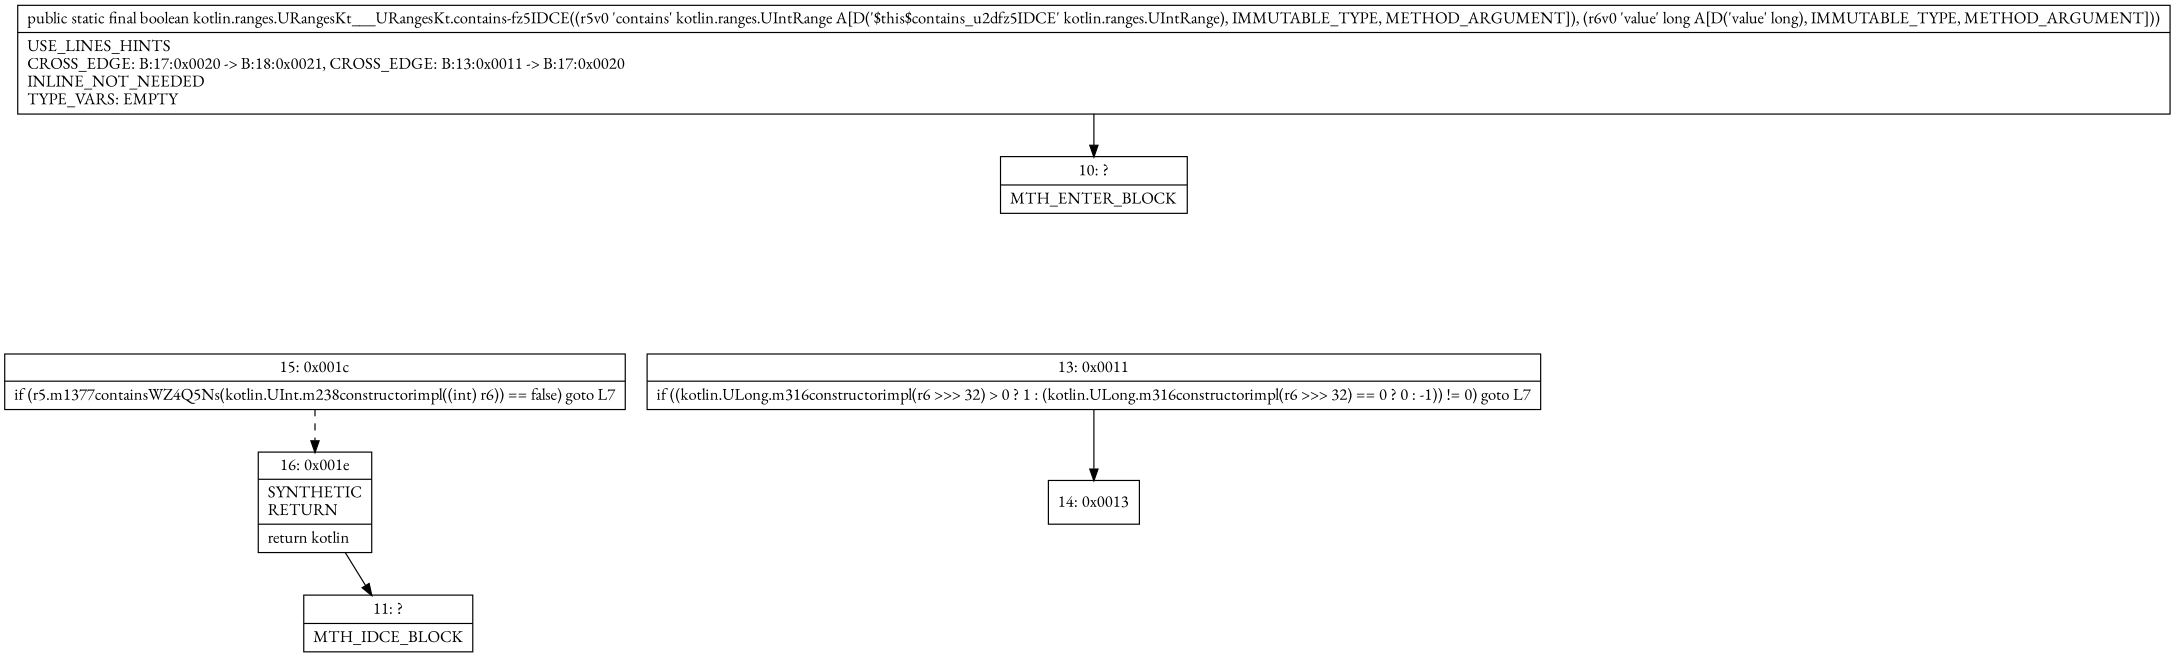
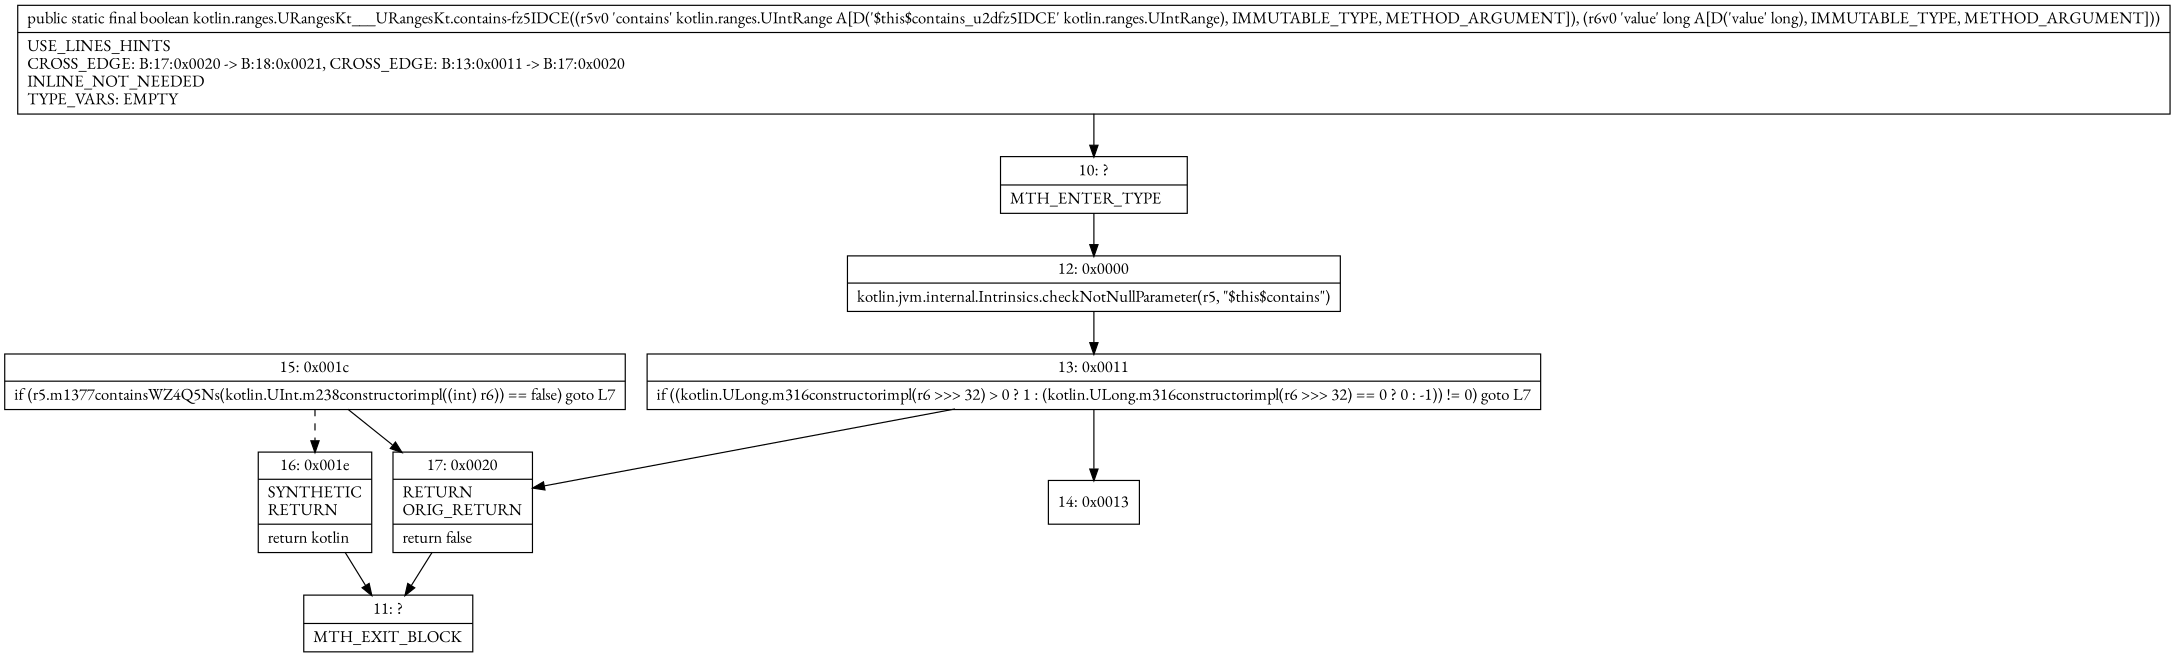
(1094, 199) -> (1086, 199)
none -> (1094, 284)
none -> (463, 502)
(388, 637) -> (388, 637)
